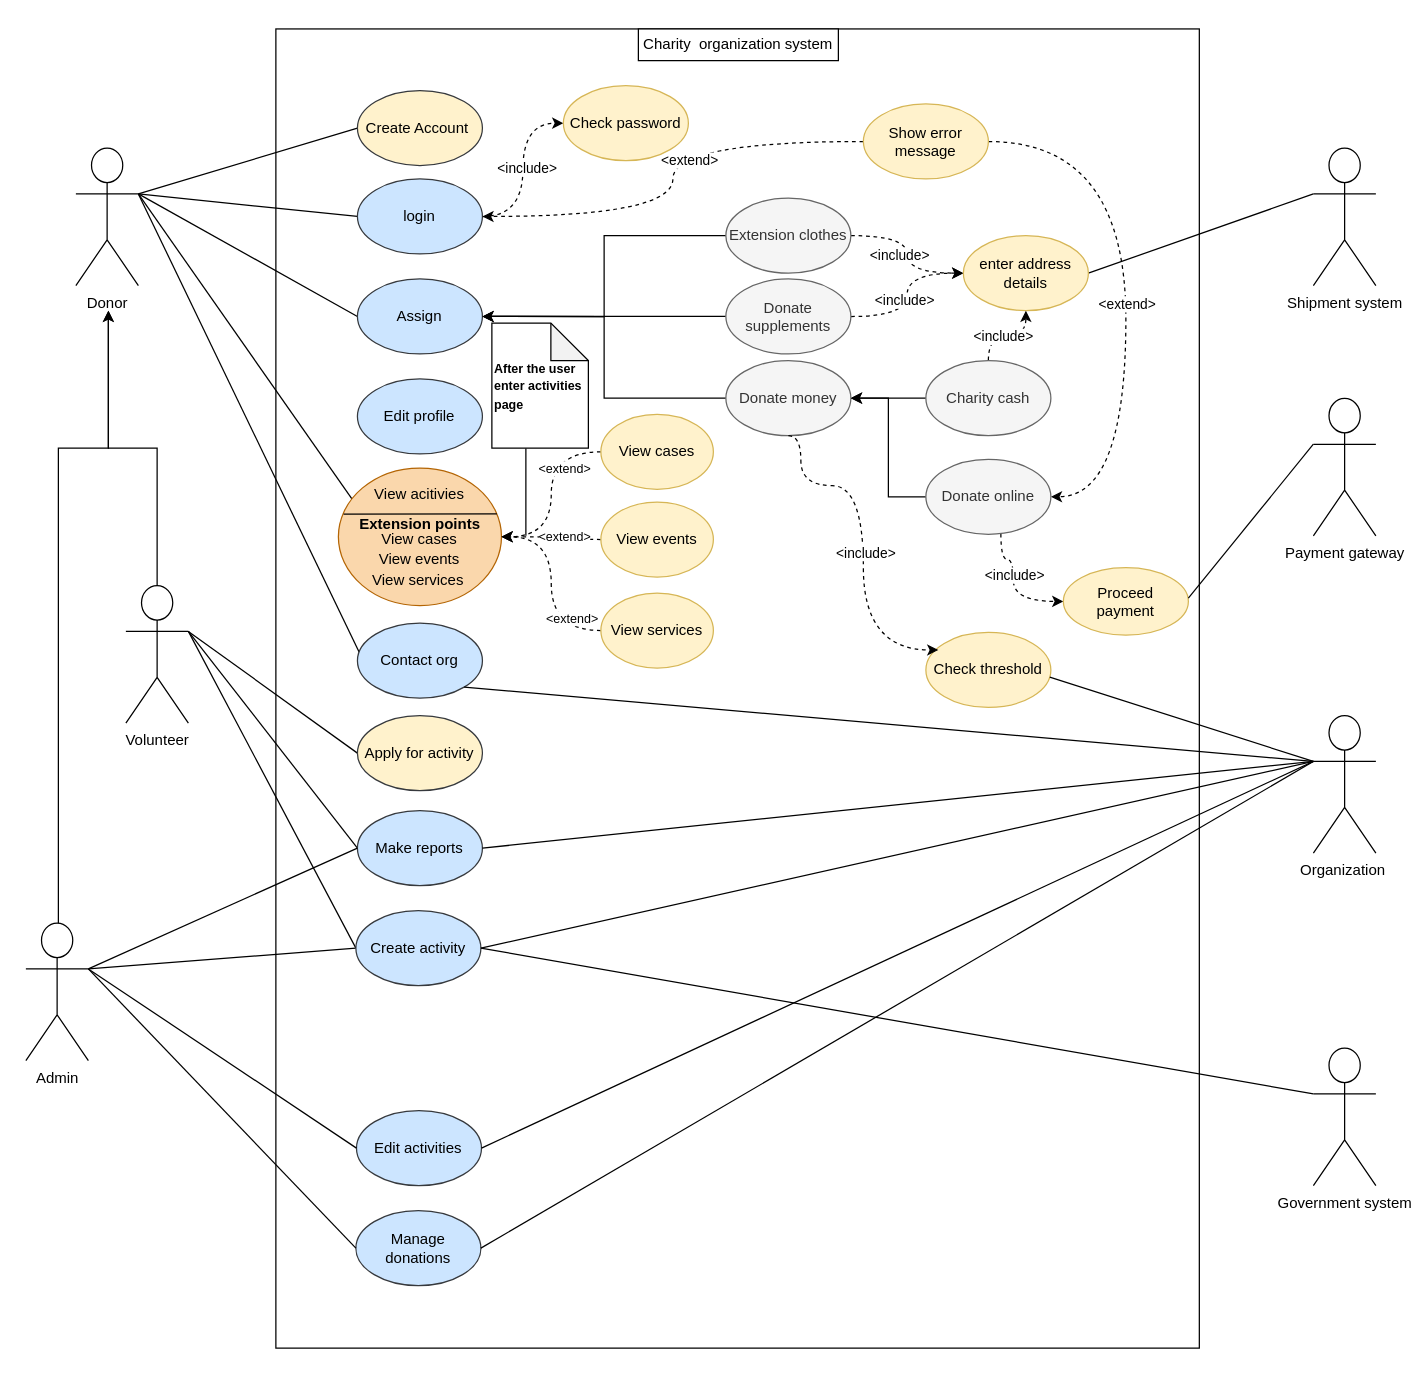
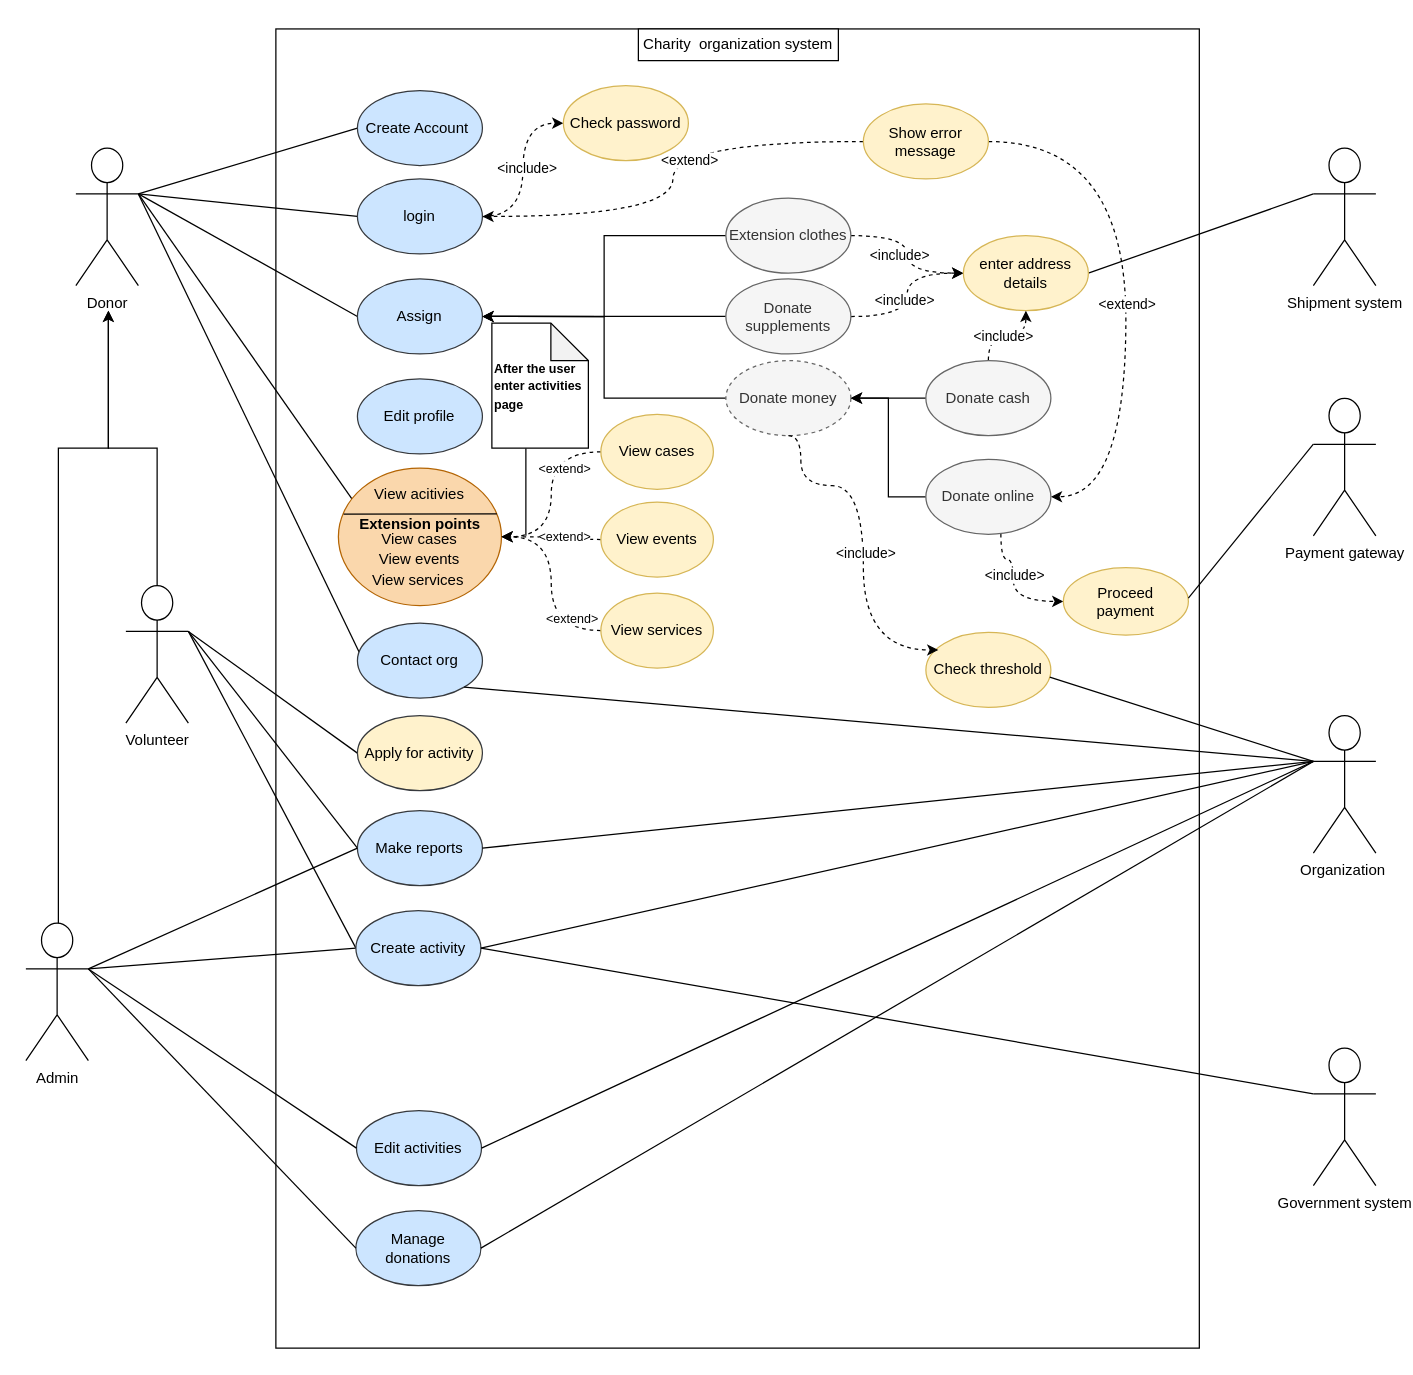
(420, 128) -> (420, 128)
(788, 398) -> (788, 398)
(988, 398) -> (988, 398)
